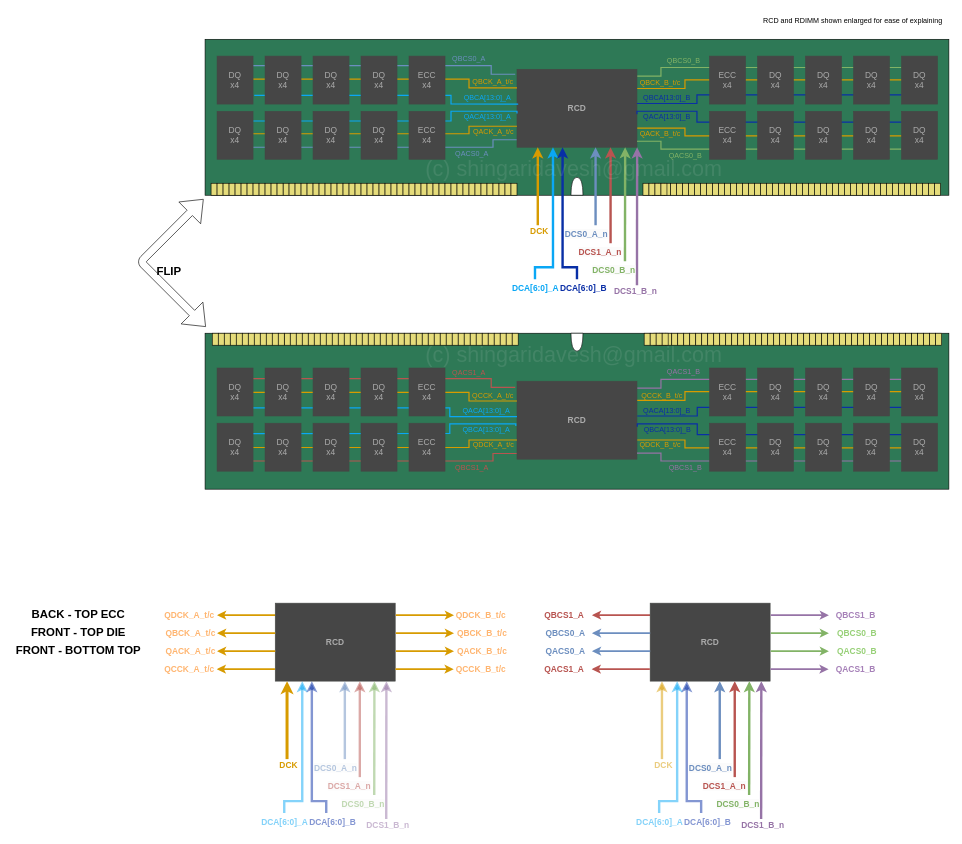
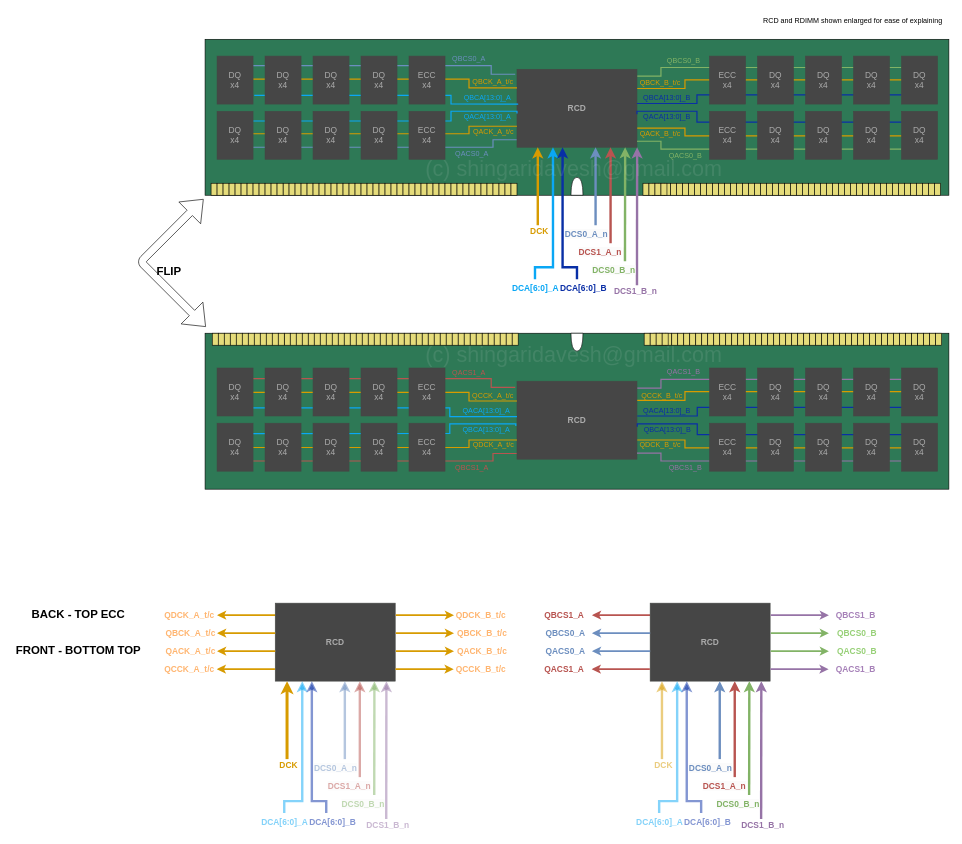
(78, 633) -> none
